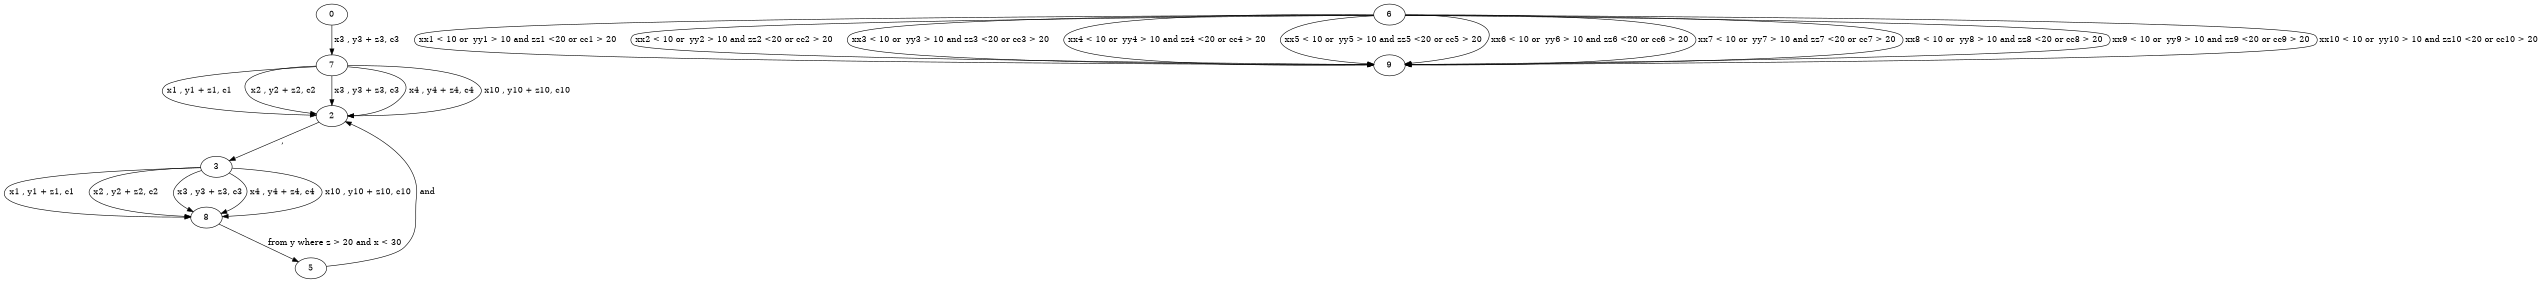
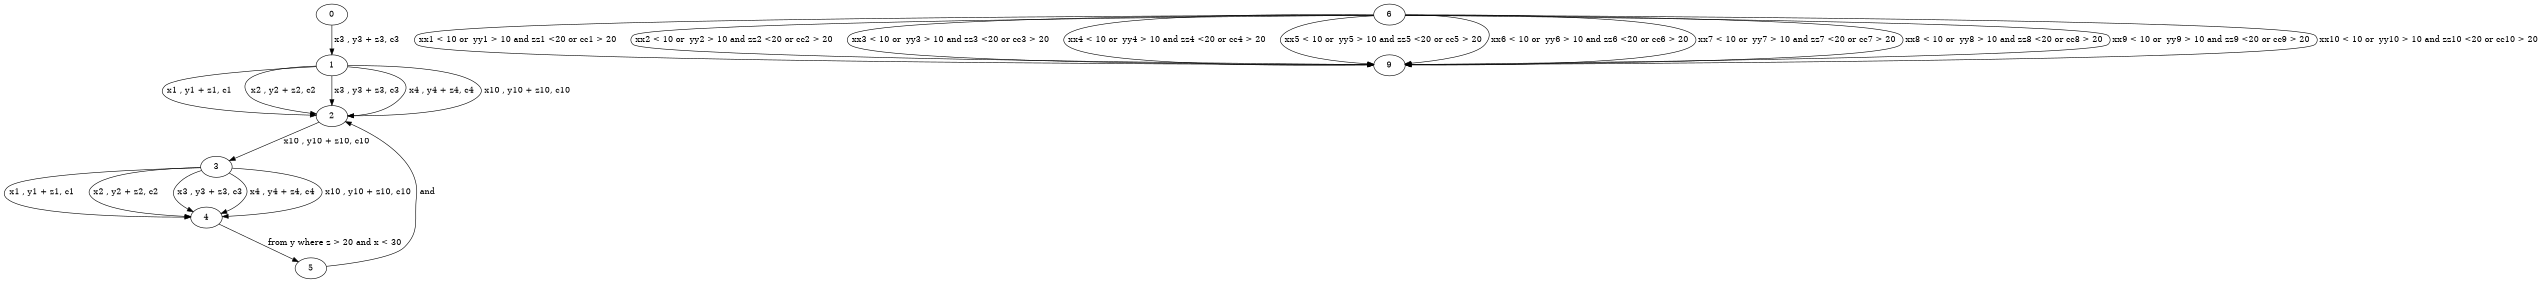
(332, 65) -> (332, 65)
(283, 141) -> (327, 141)
(206, 218) -> (206, 218)
